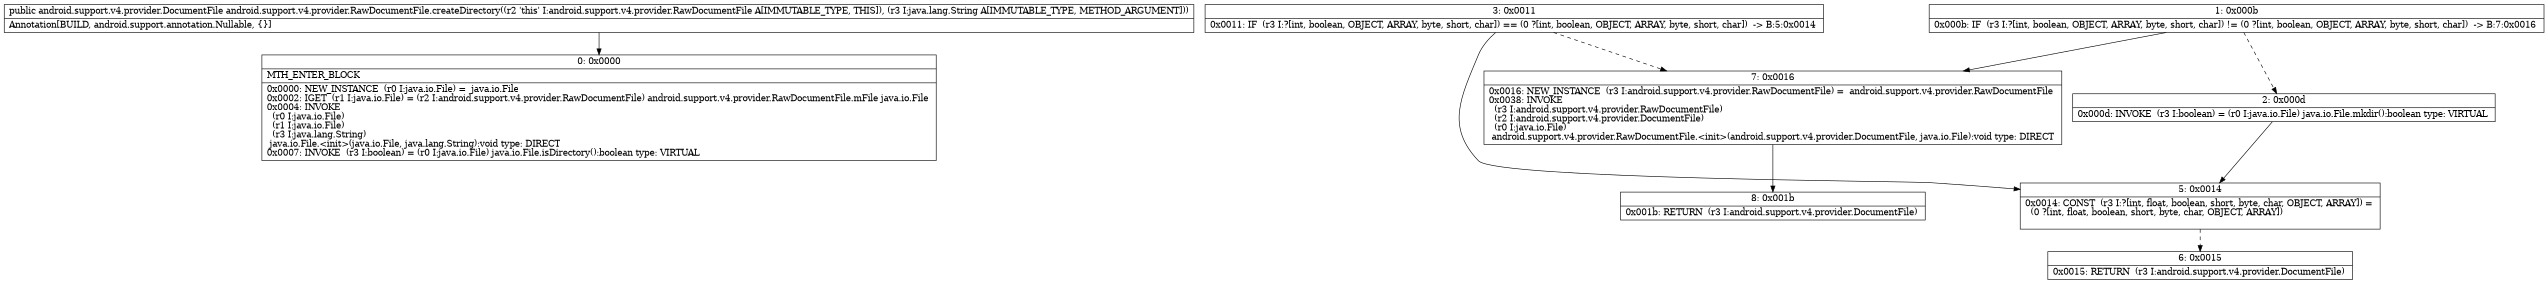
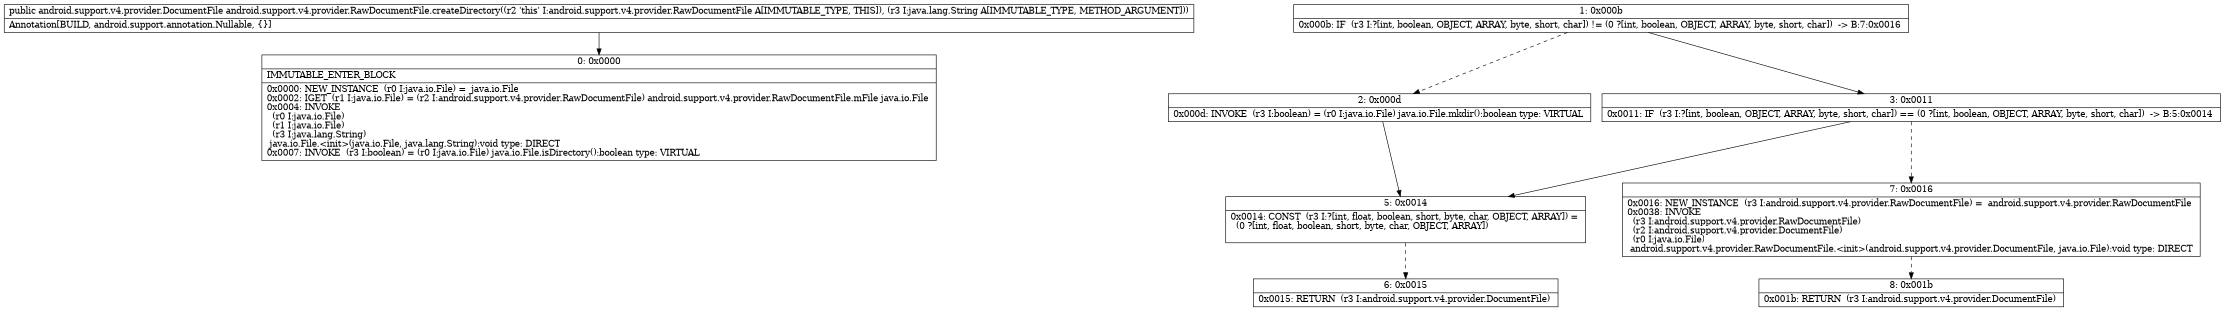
(2068, 51) -> (1753, 62)
(313, 76) -> (331, 76)
(1773, 165) -> (1911, 265)
